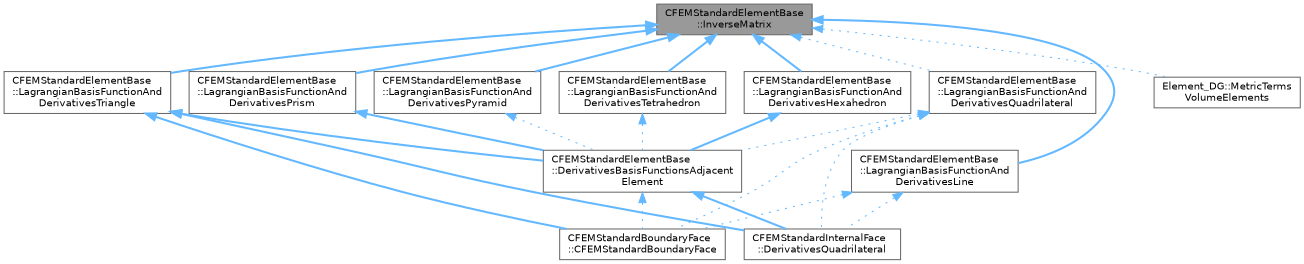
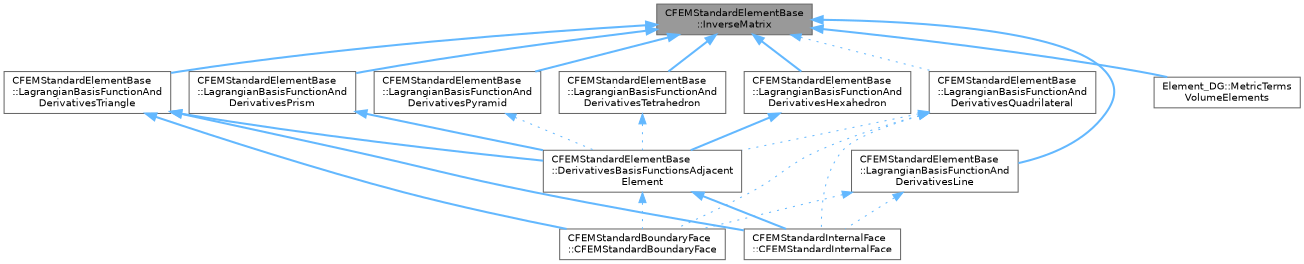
(995, 50) -> (995, 50)
(822, 244) -> (822, 244)
